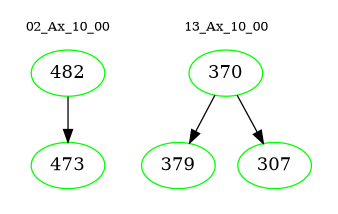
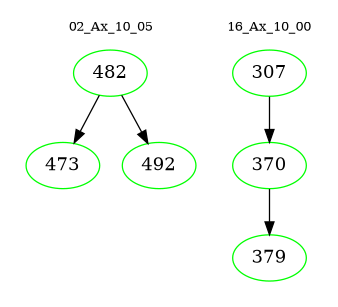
(68, 28) -> (111, 28)
(227, 28) -> (270, 28)
(247, 114) -> (270, 113)
none -> (159, 166)
